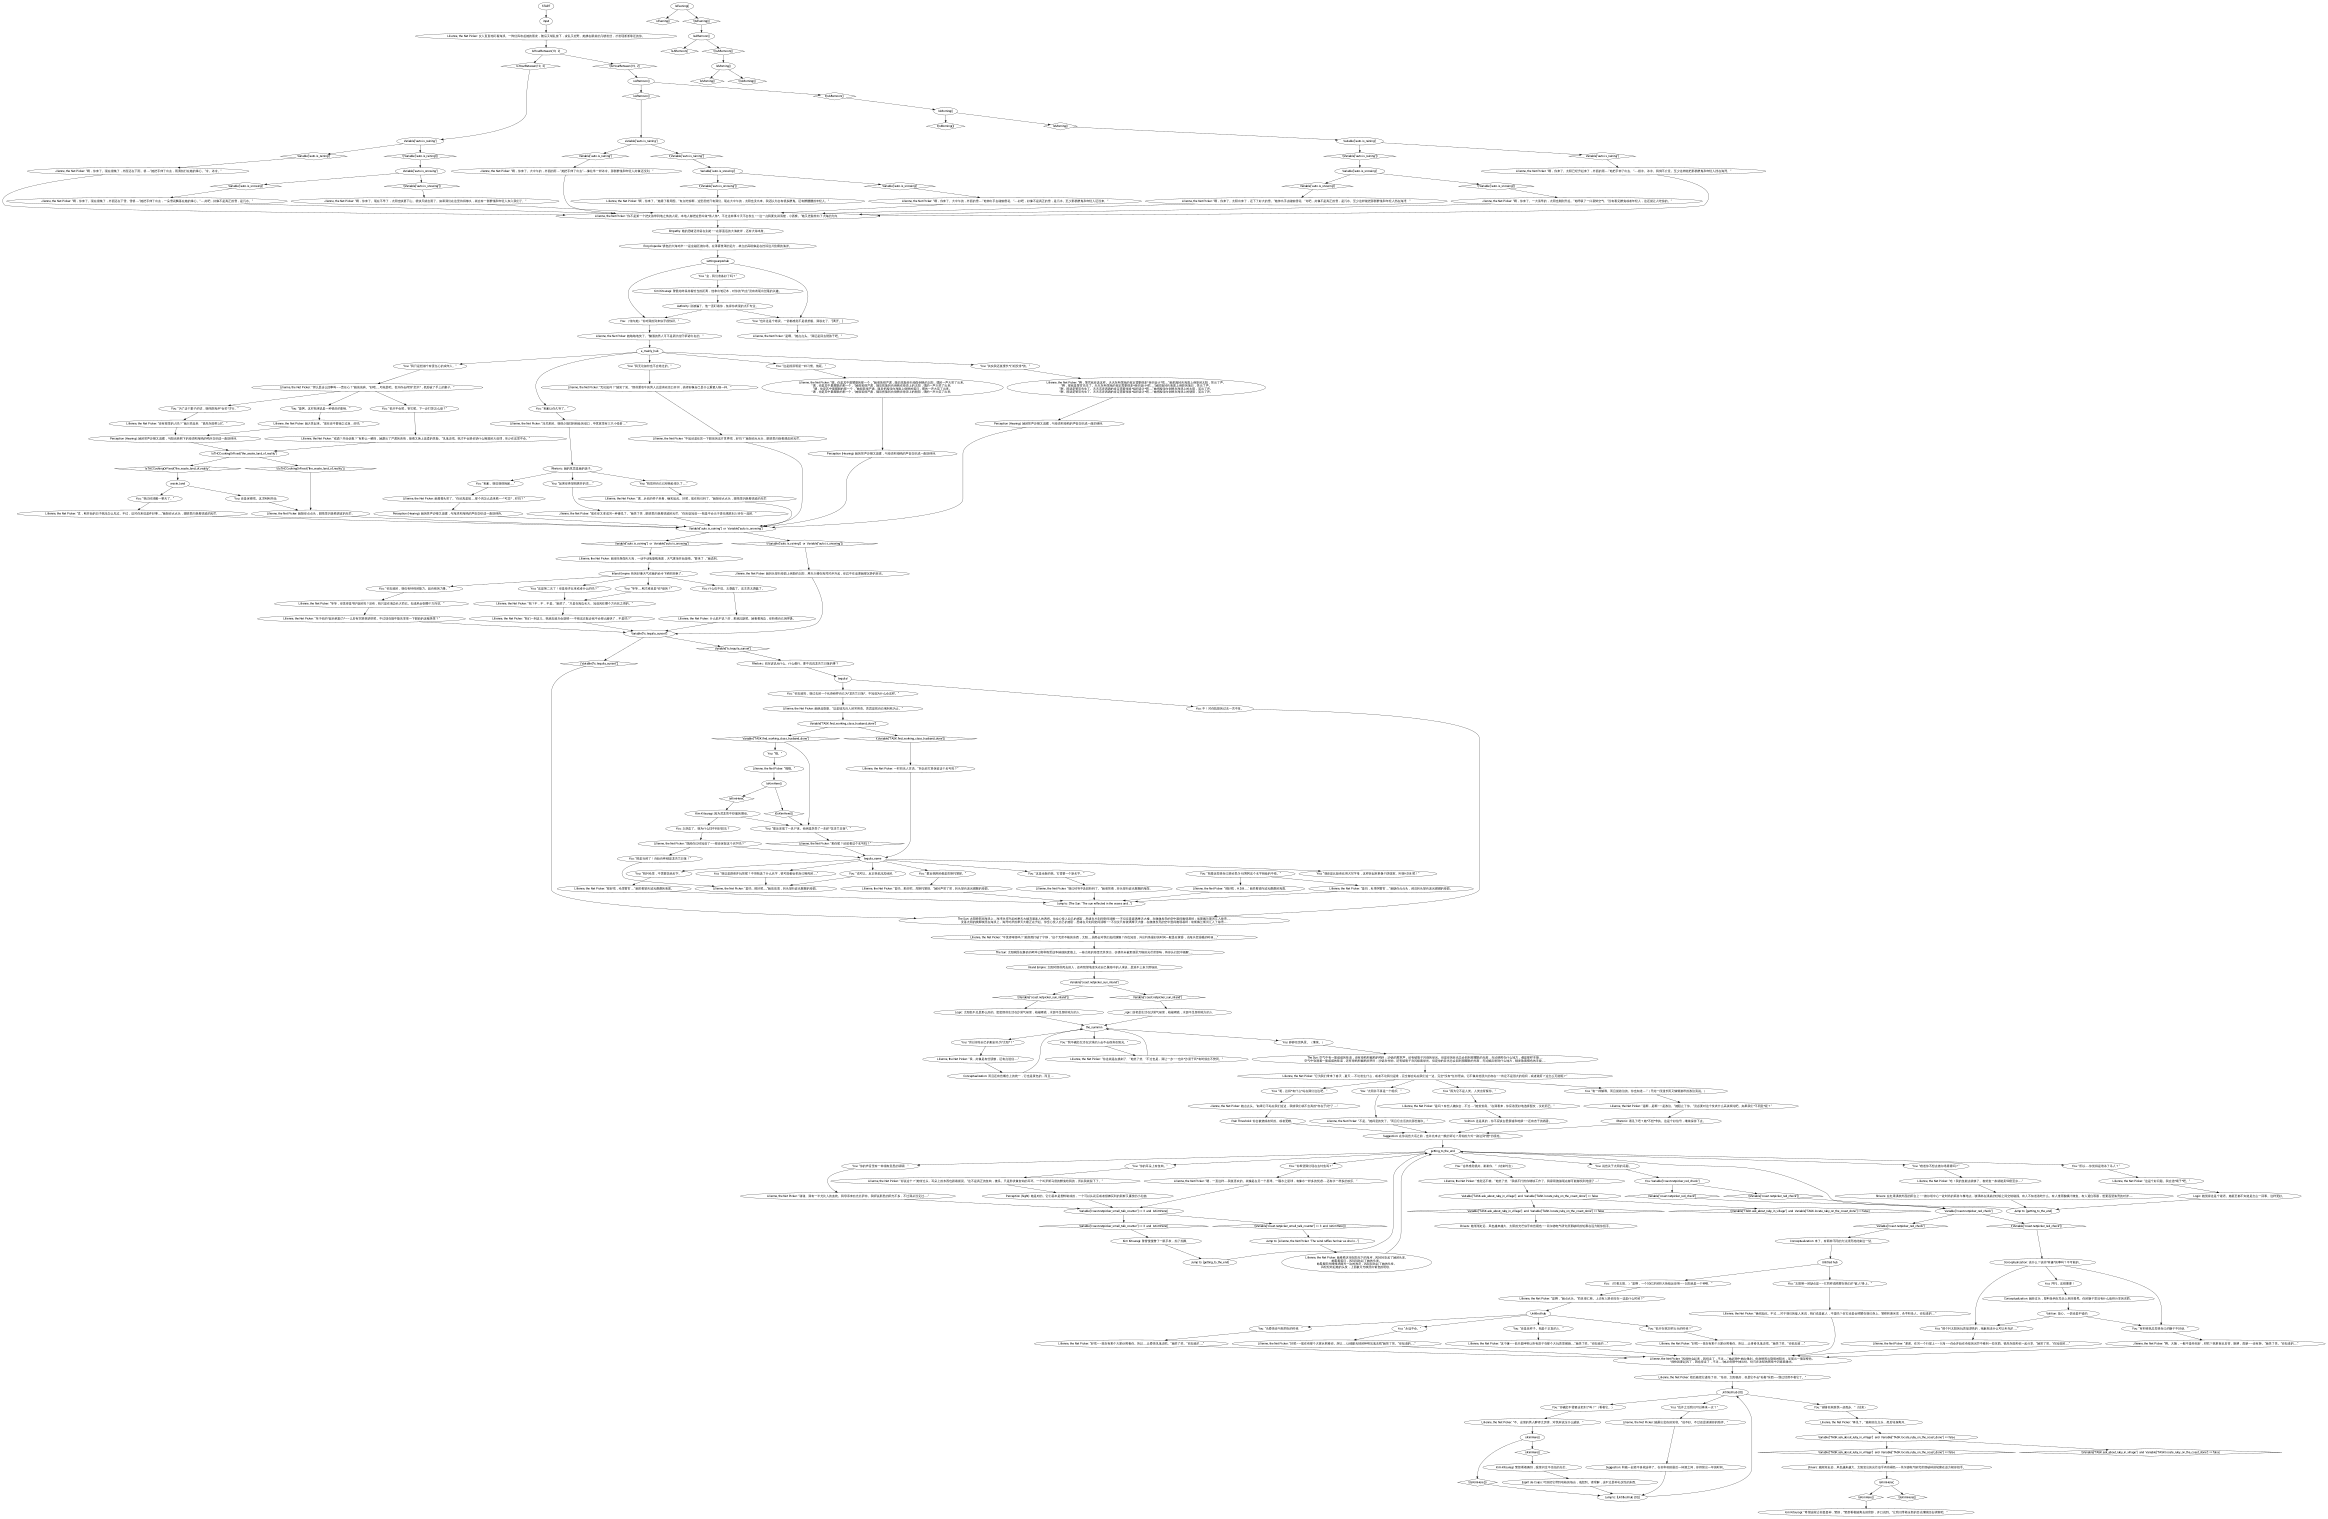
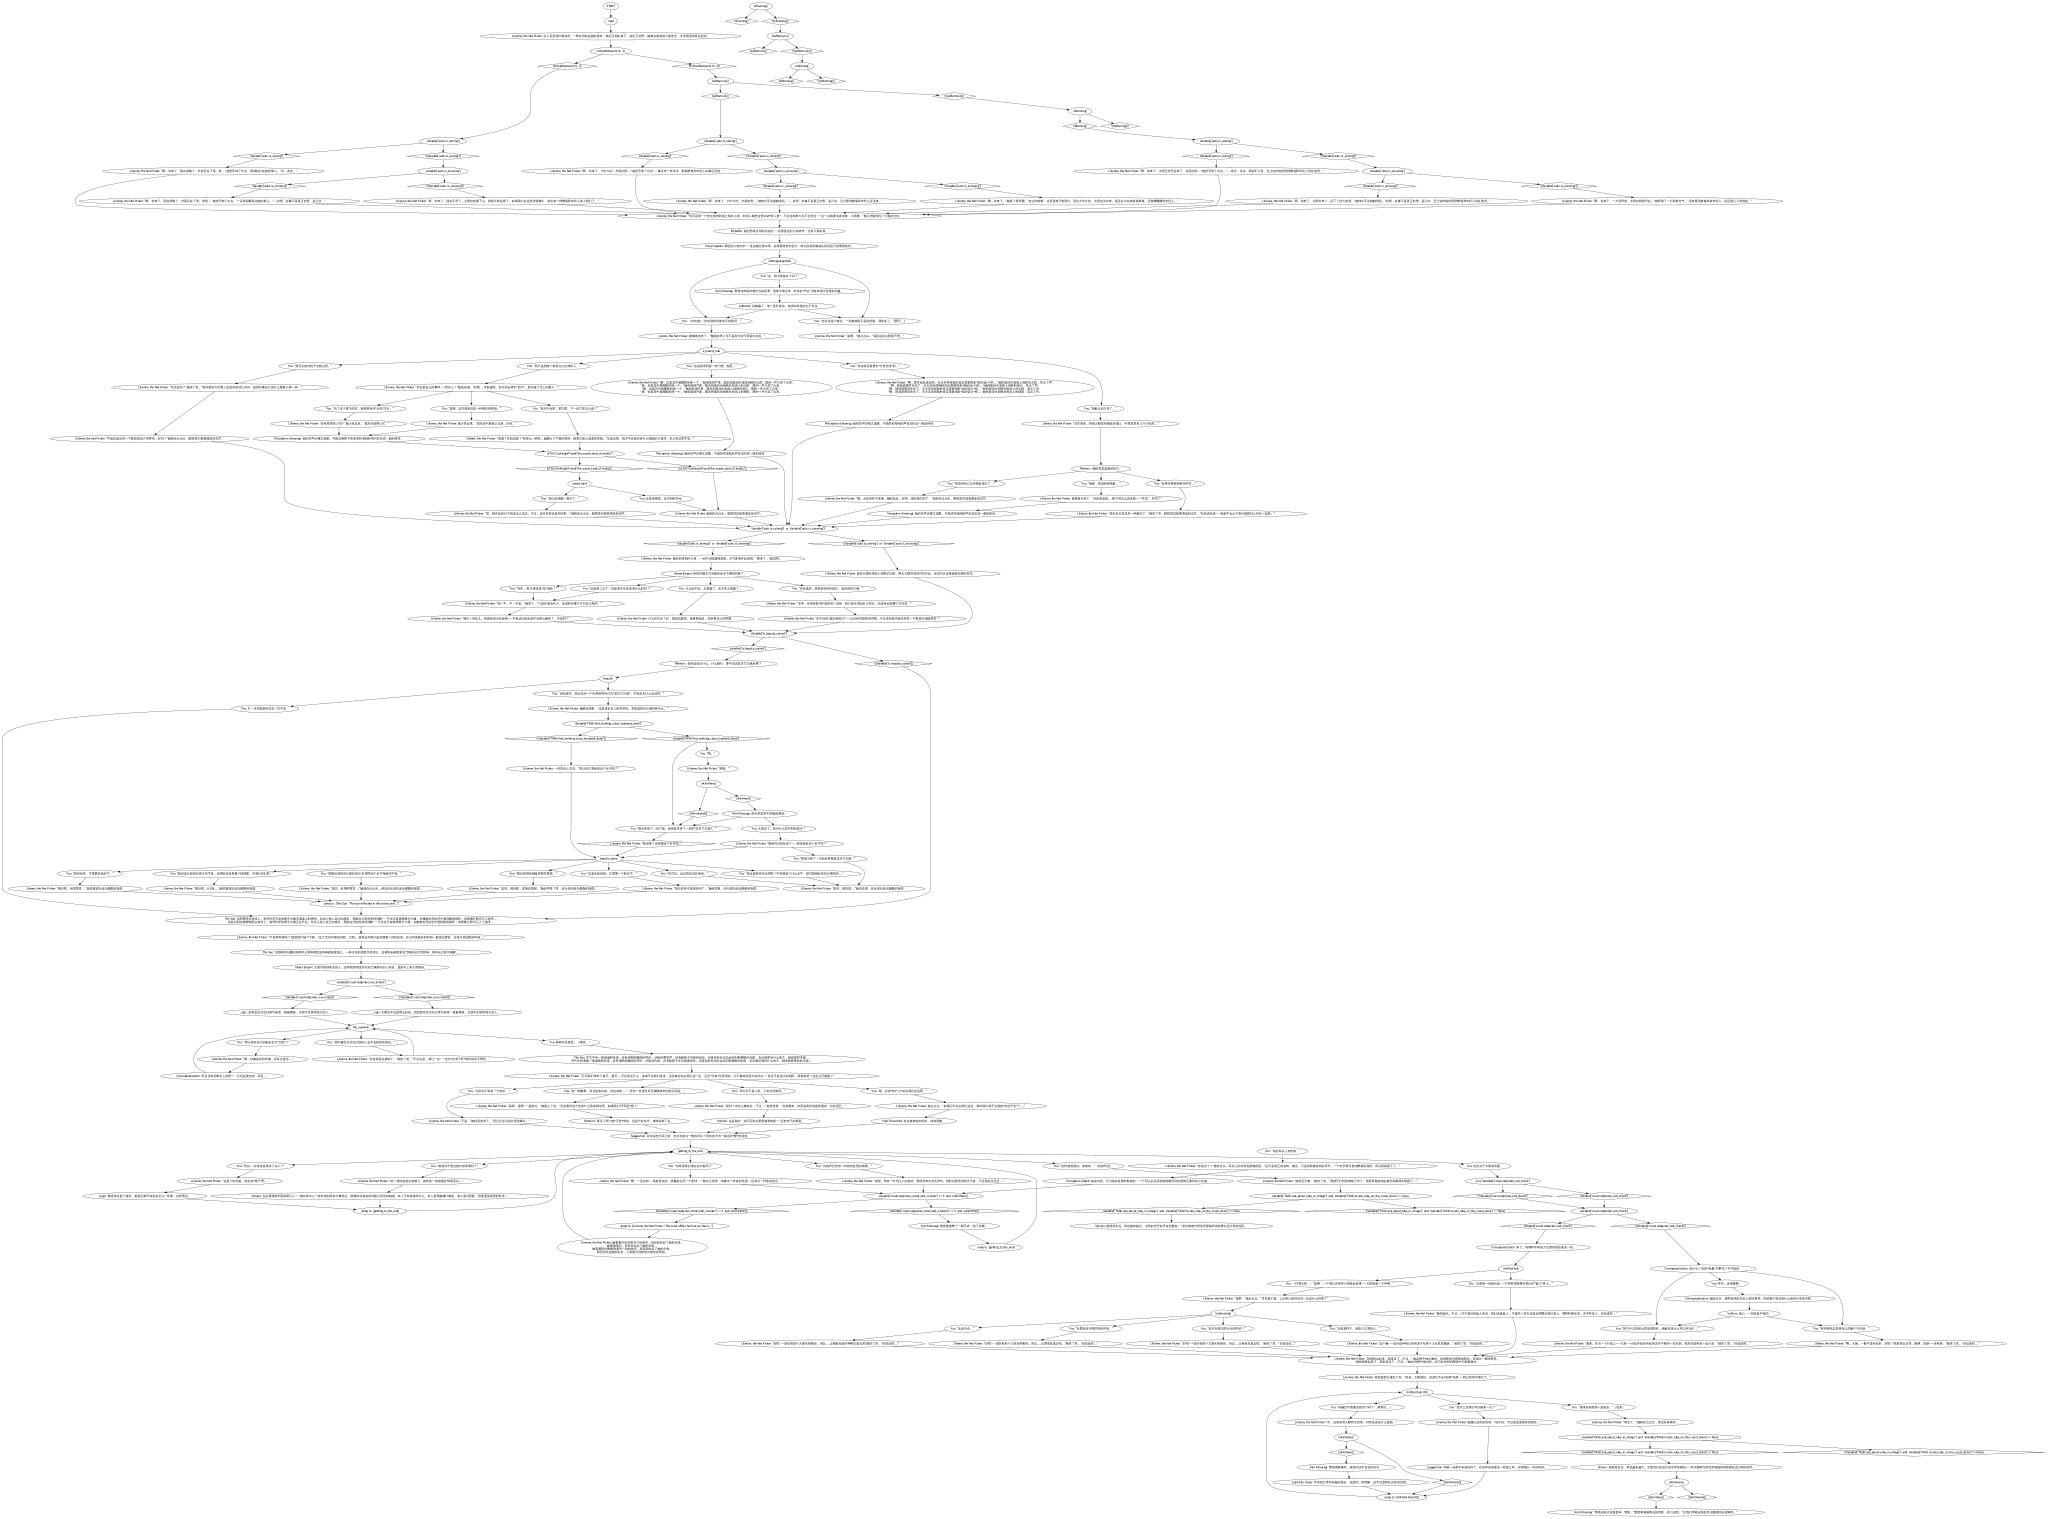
(1240, 880) -> (217, 880)
(1301, 1158) -> none
